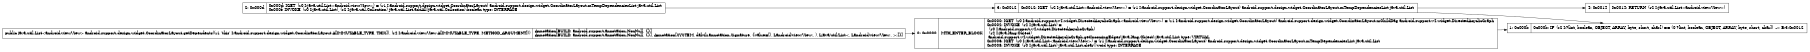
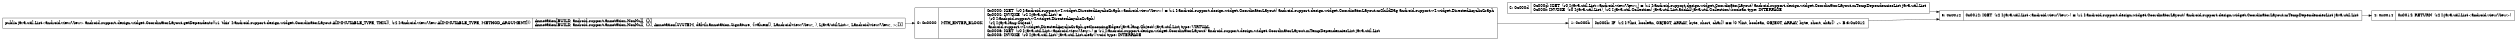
(1509, 16) -> (1903, 20)
